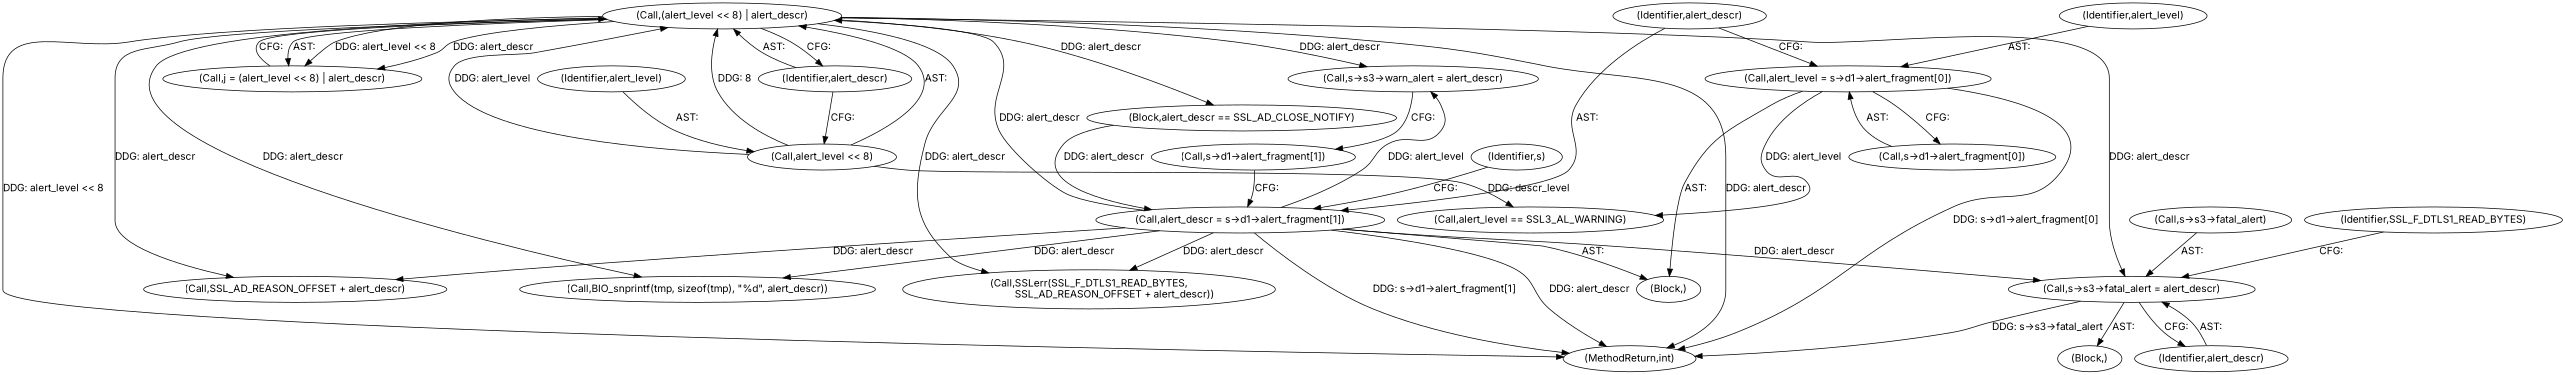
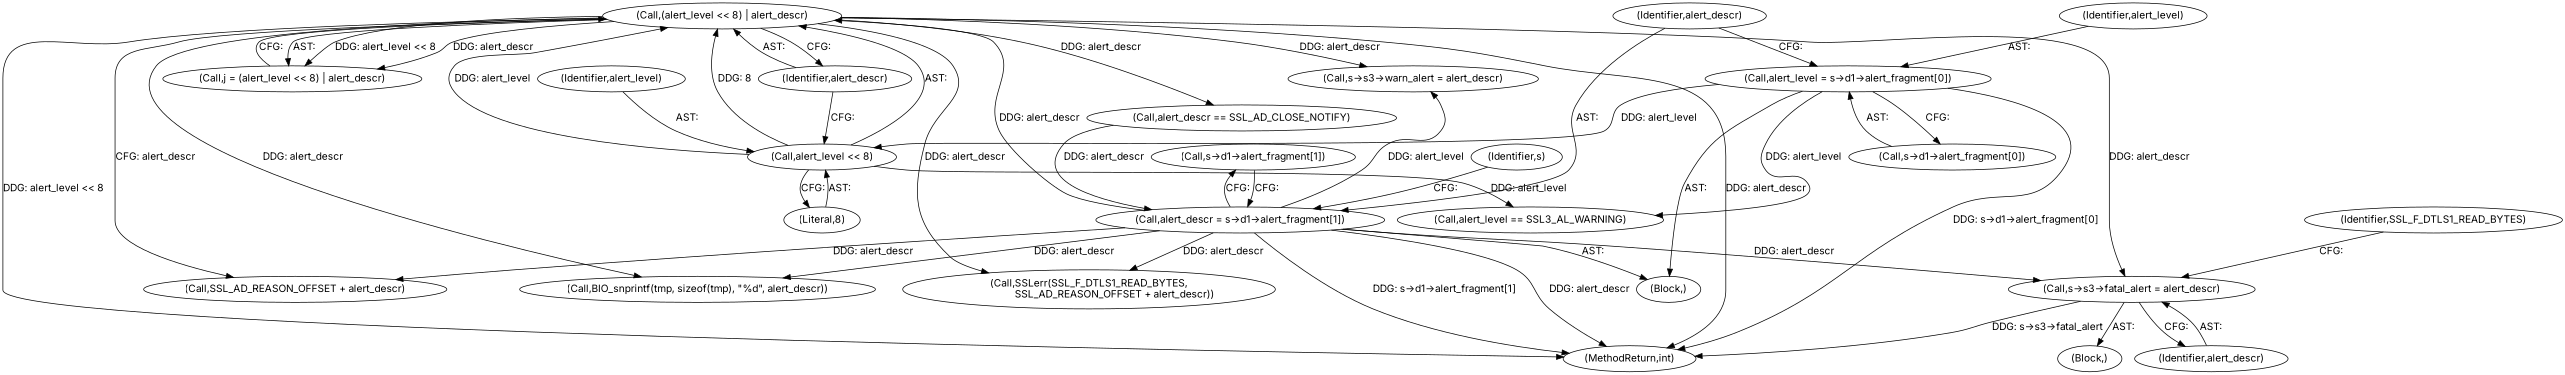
(1242, 118) -> (1242, 118)
(1391, 135) -> (1224, 191)
none -> (1309, 143)
(156, 157) -> (156, 157)
(1529, 189) -> (1529, 189)
none -> (822, 220)
(2211, 220) -> none
